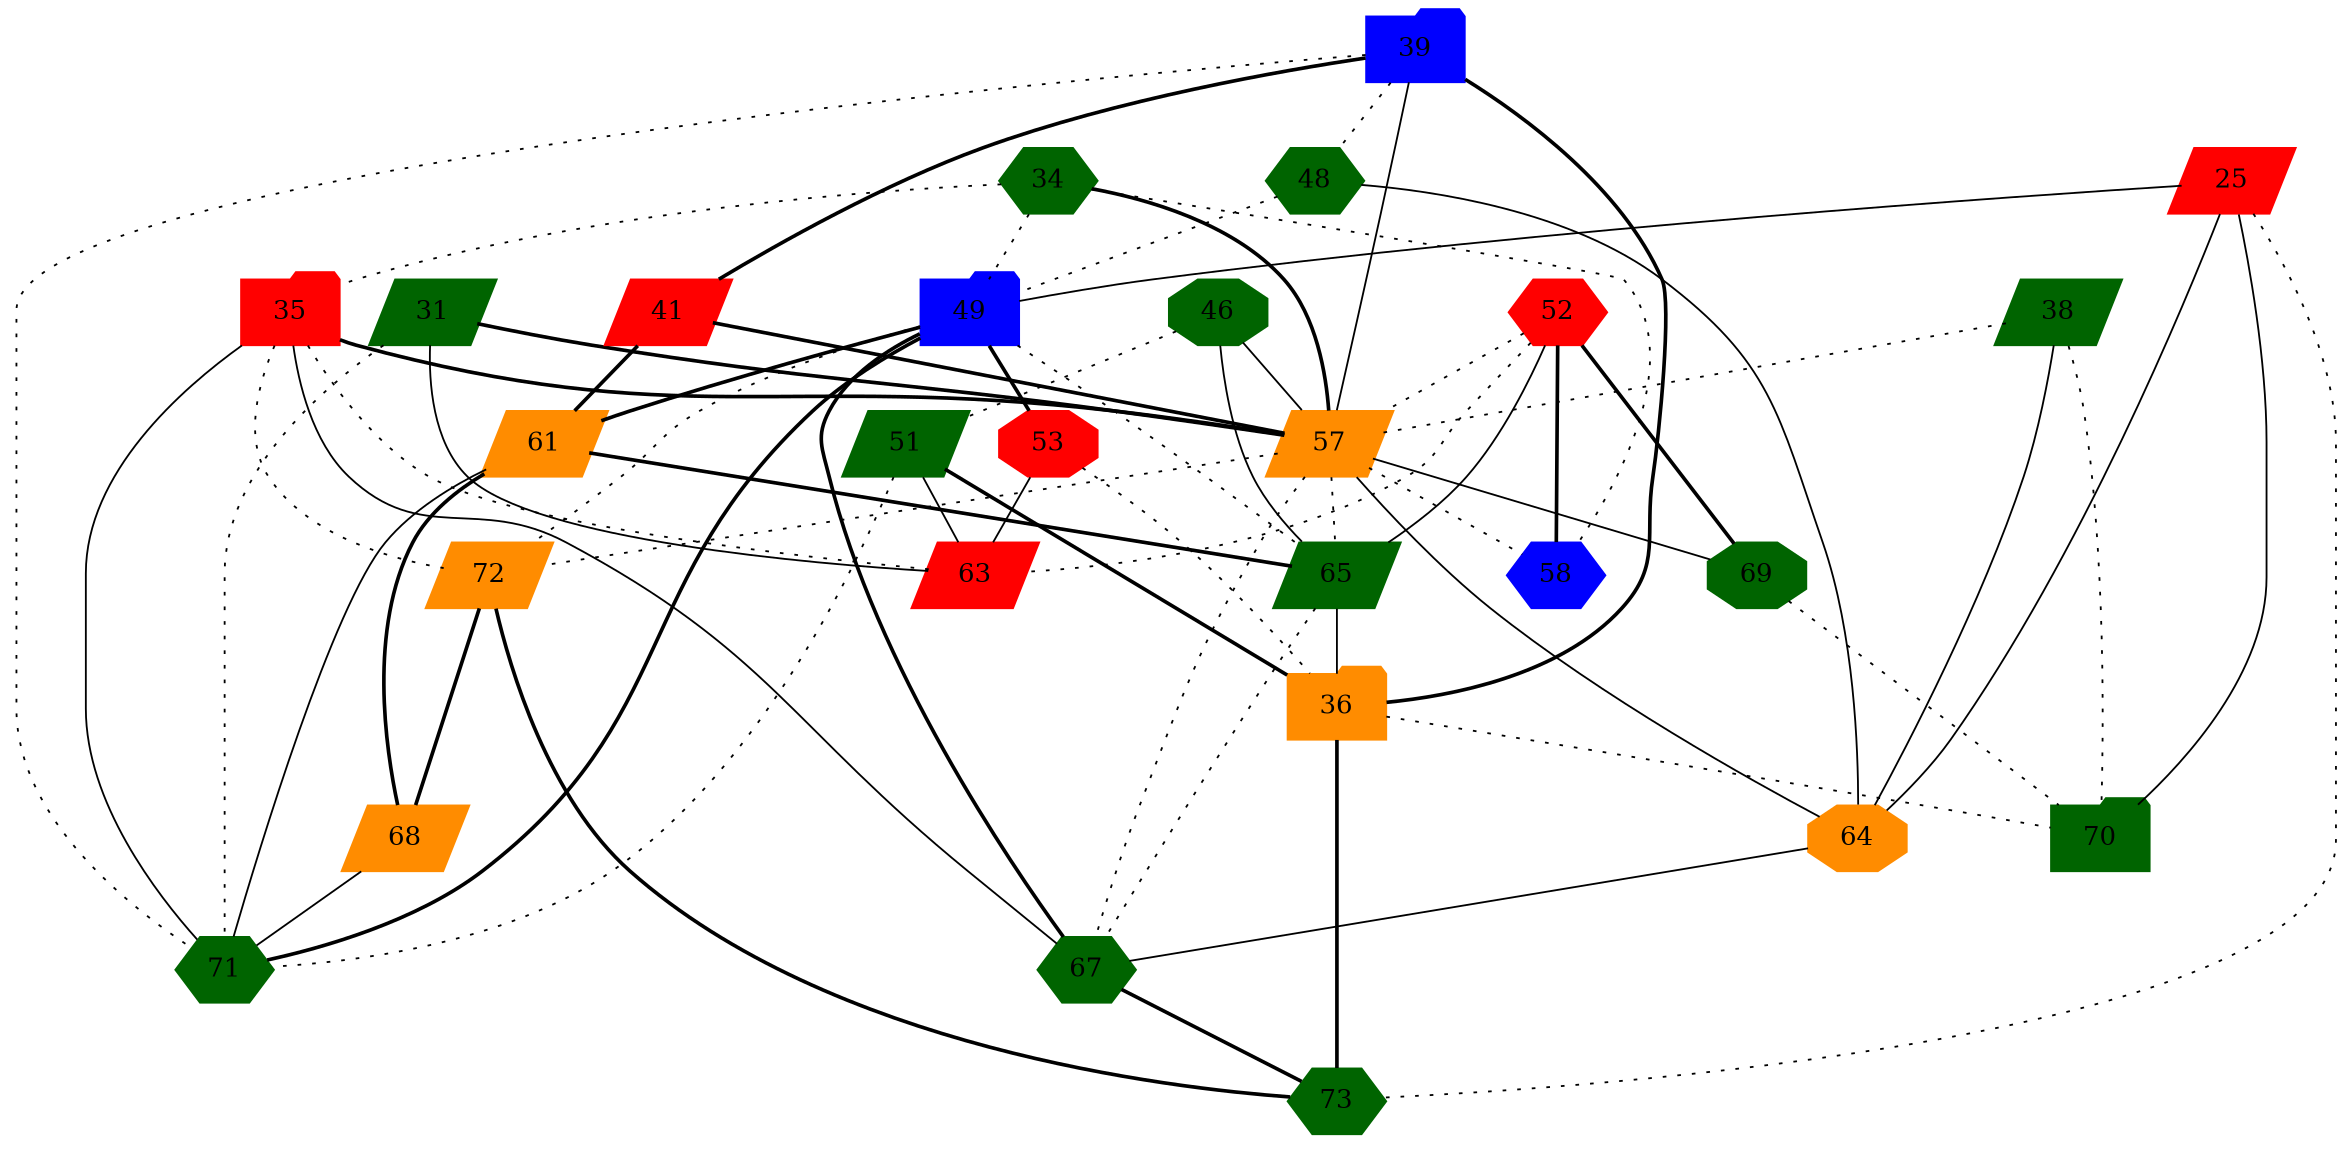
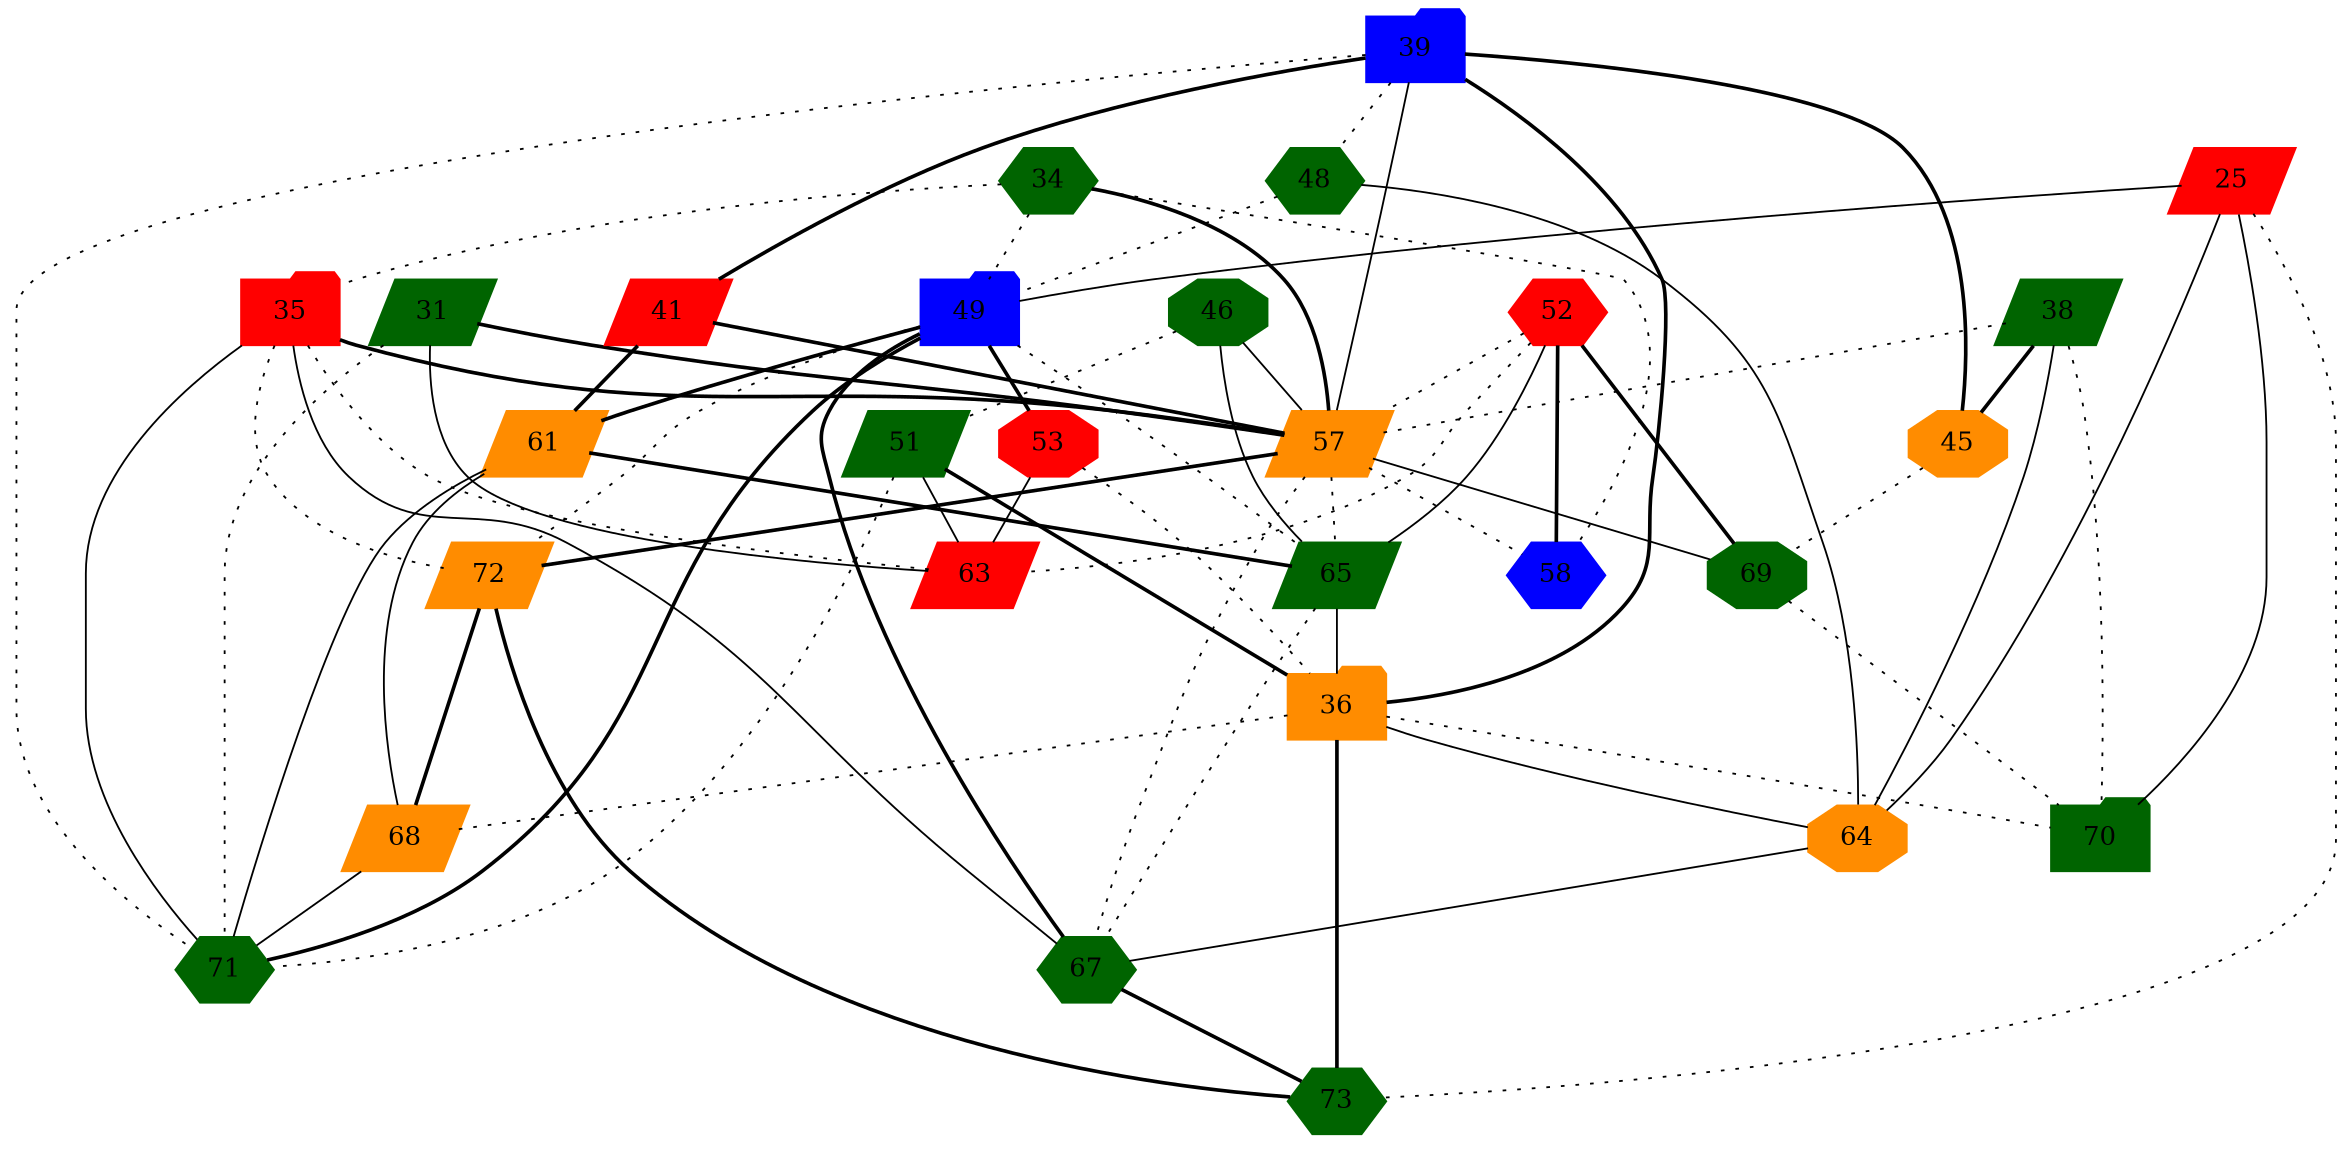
none -> (1958, 444)
(965, 501) -> (965, 501)
(388, 622) -> (388, 622)
(1572, 668) -> (1596, 783)
none -> (893, 770)
